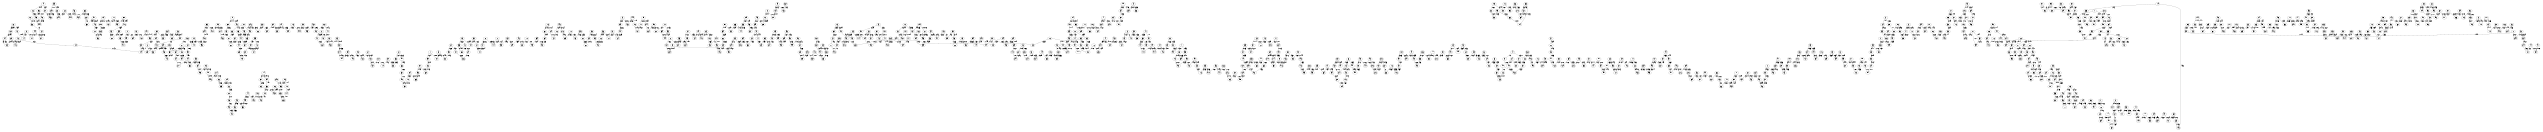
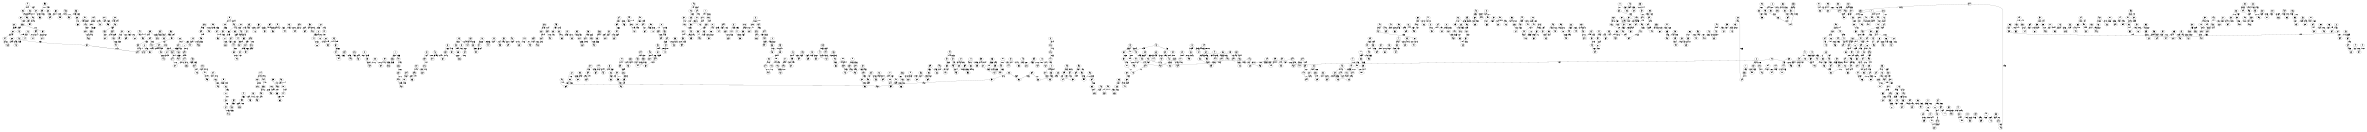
none -> (1397, 28)
(1973, 39) -> (678, 42)
